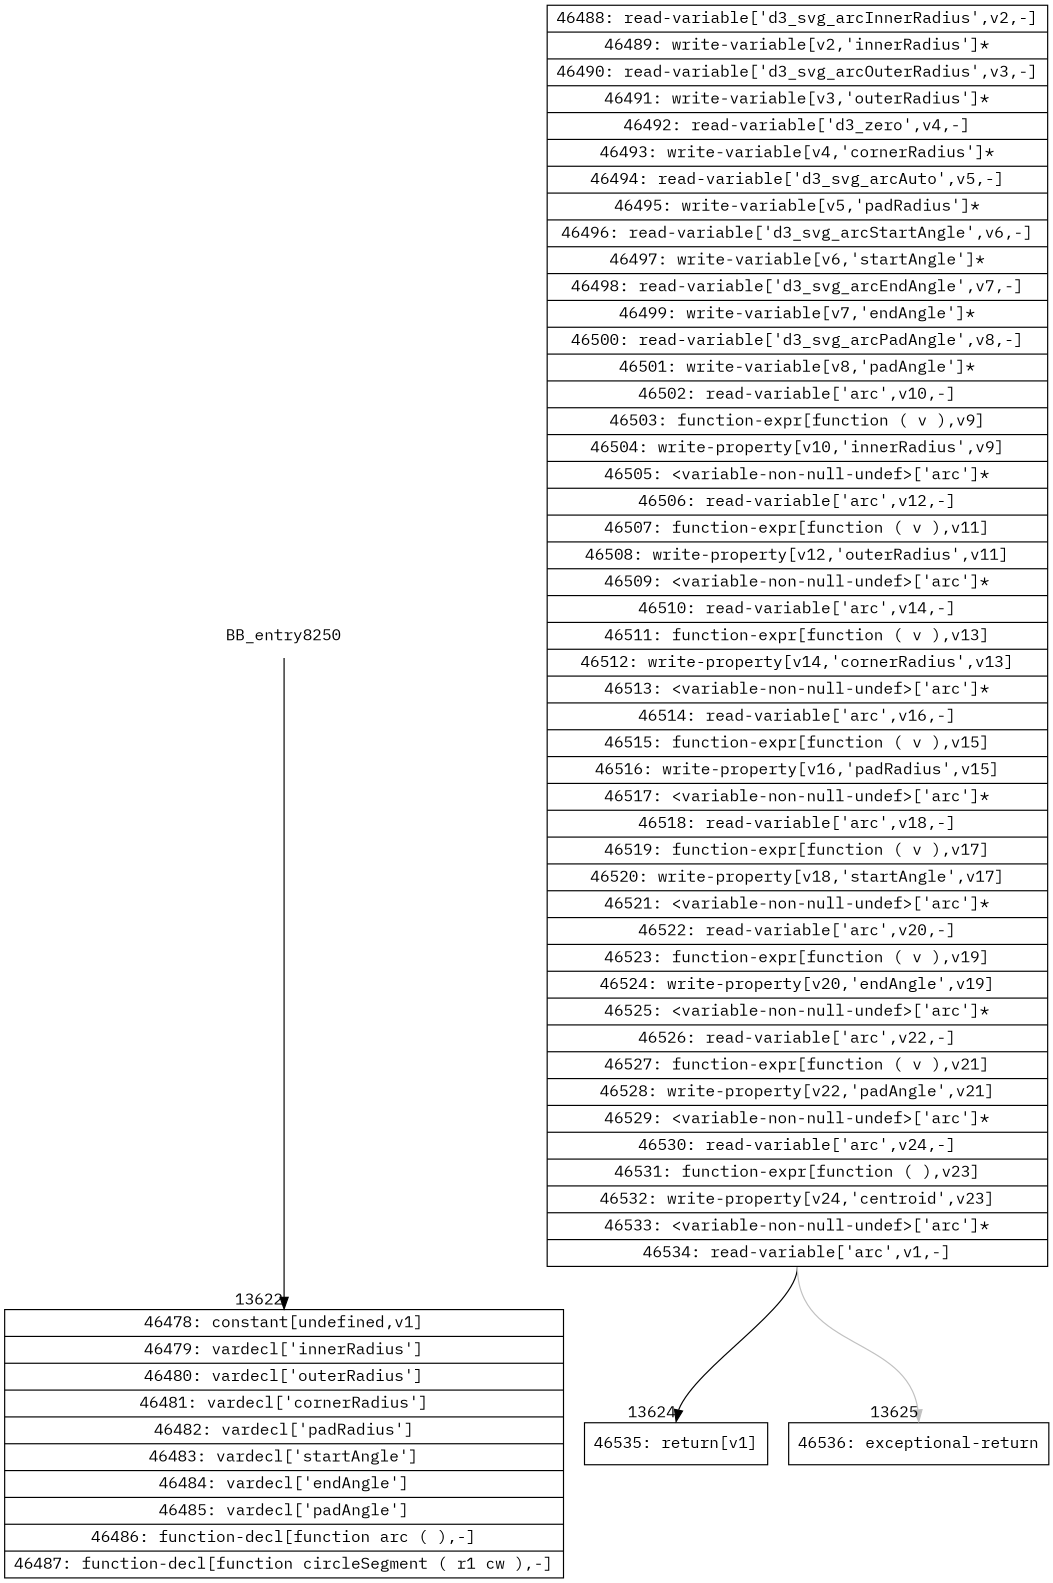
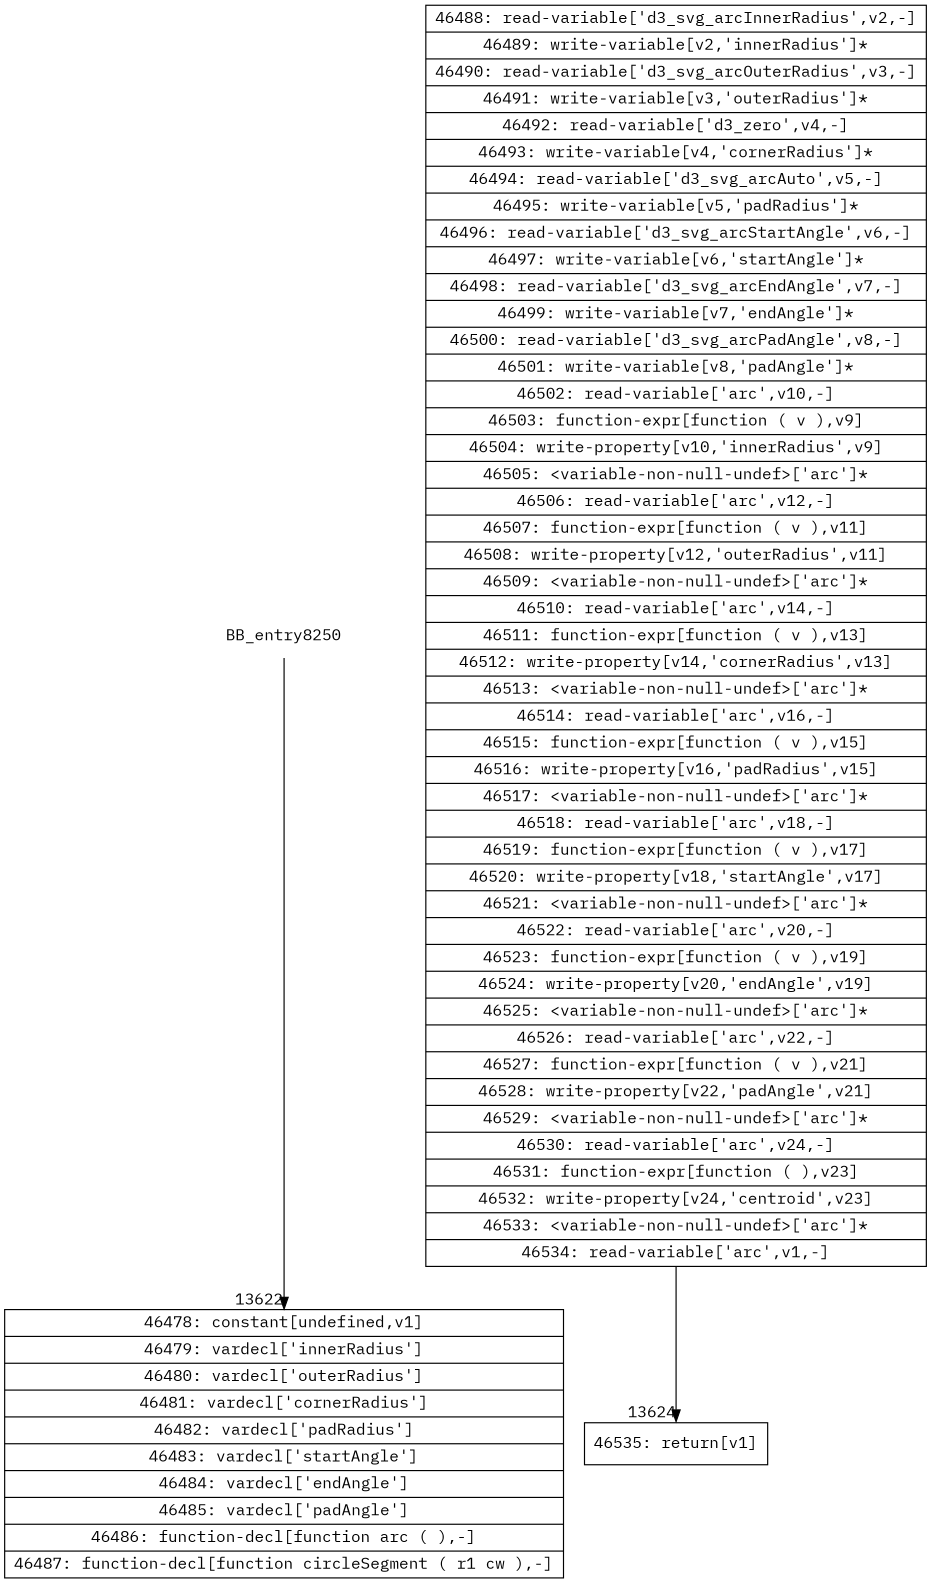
(919, 1444) -> none
